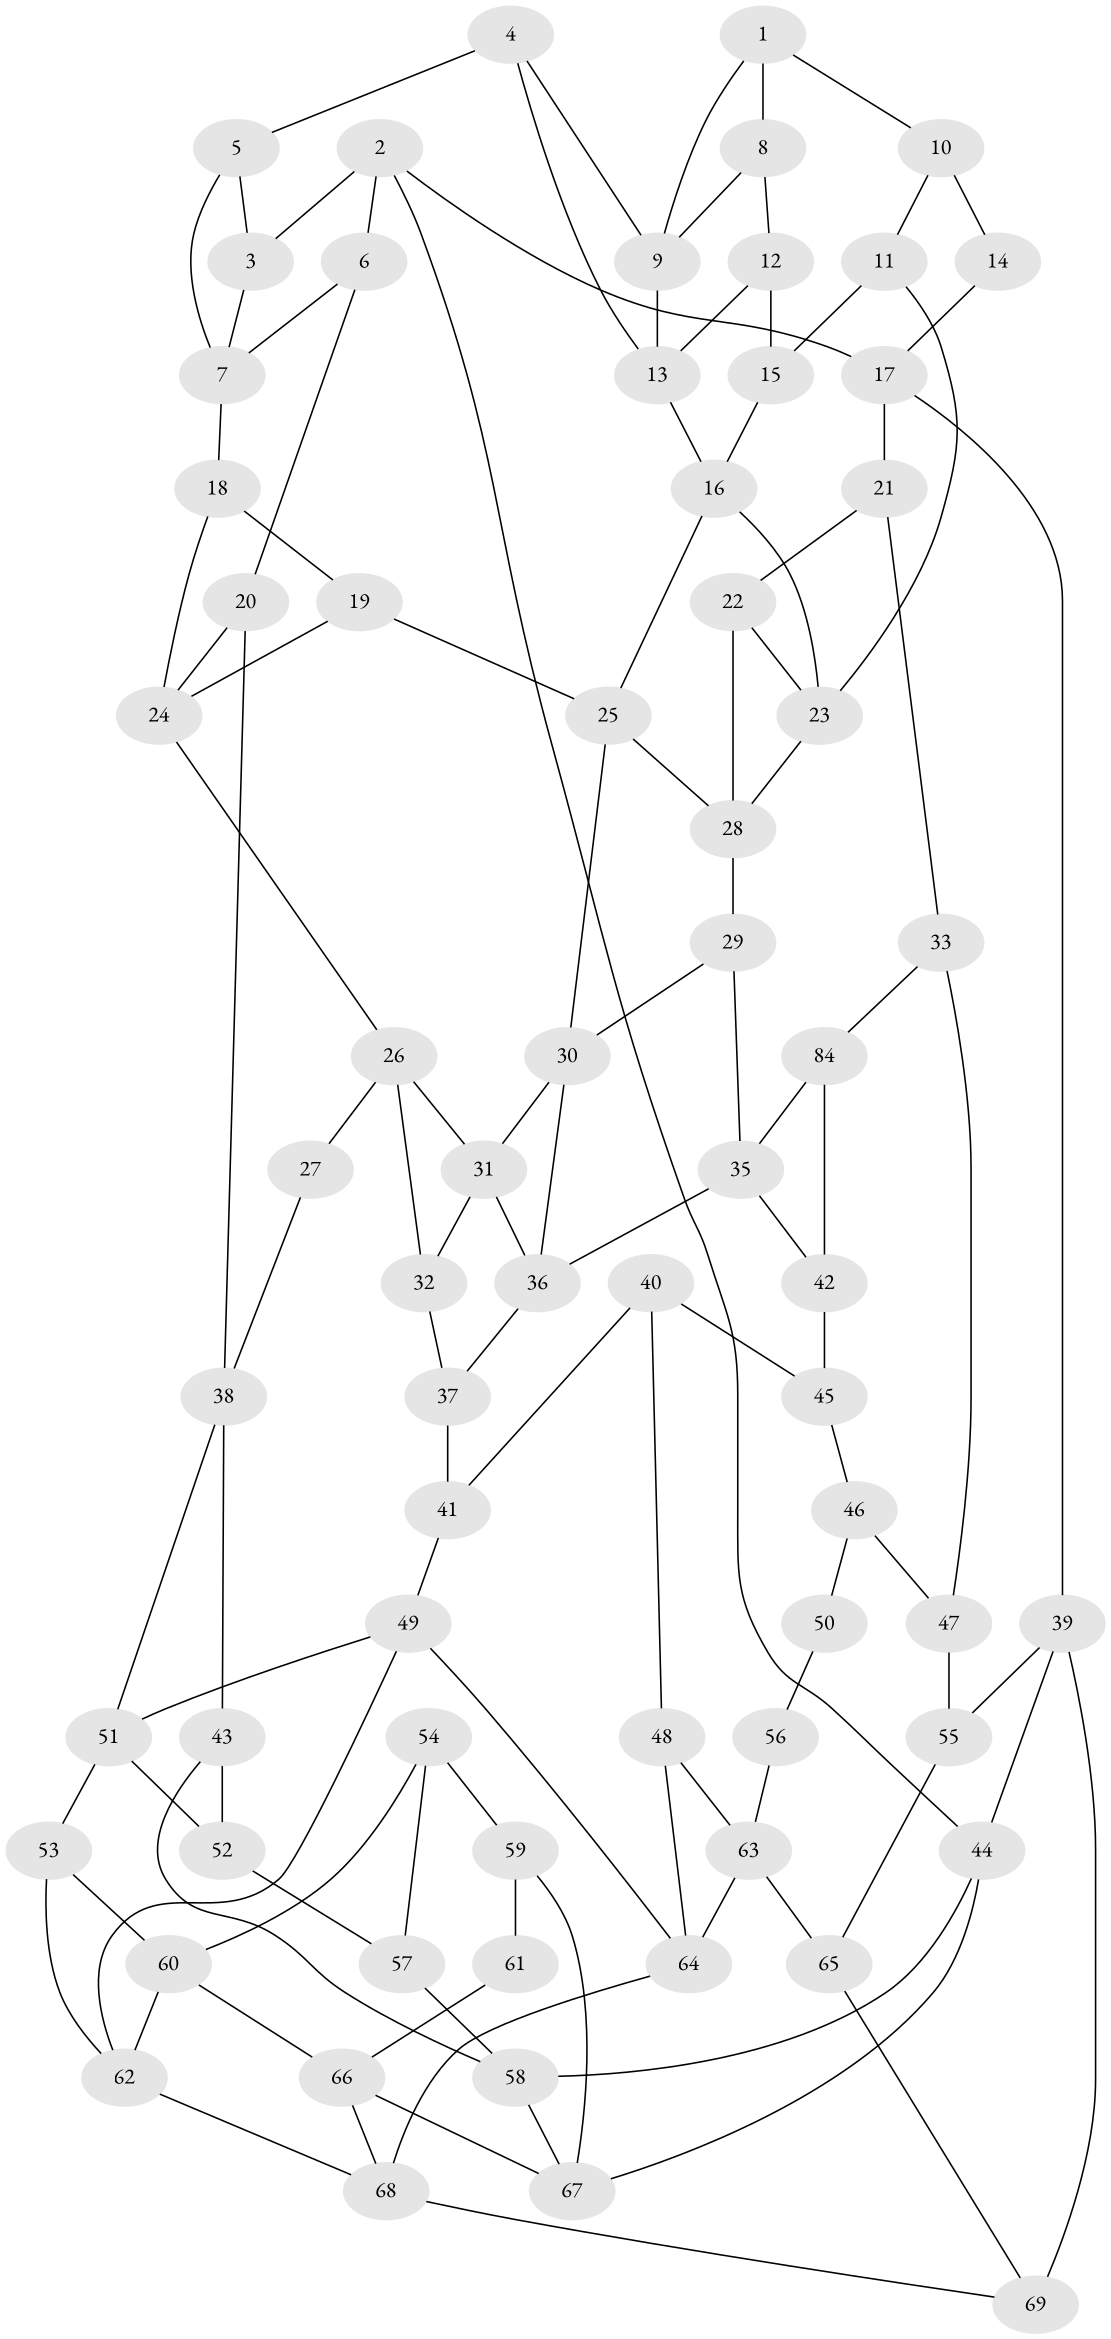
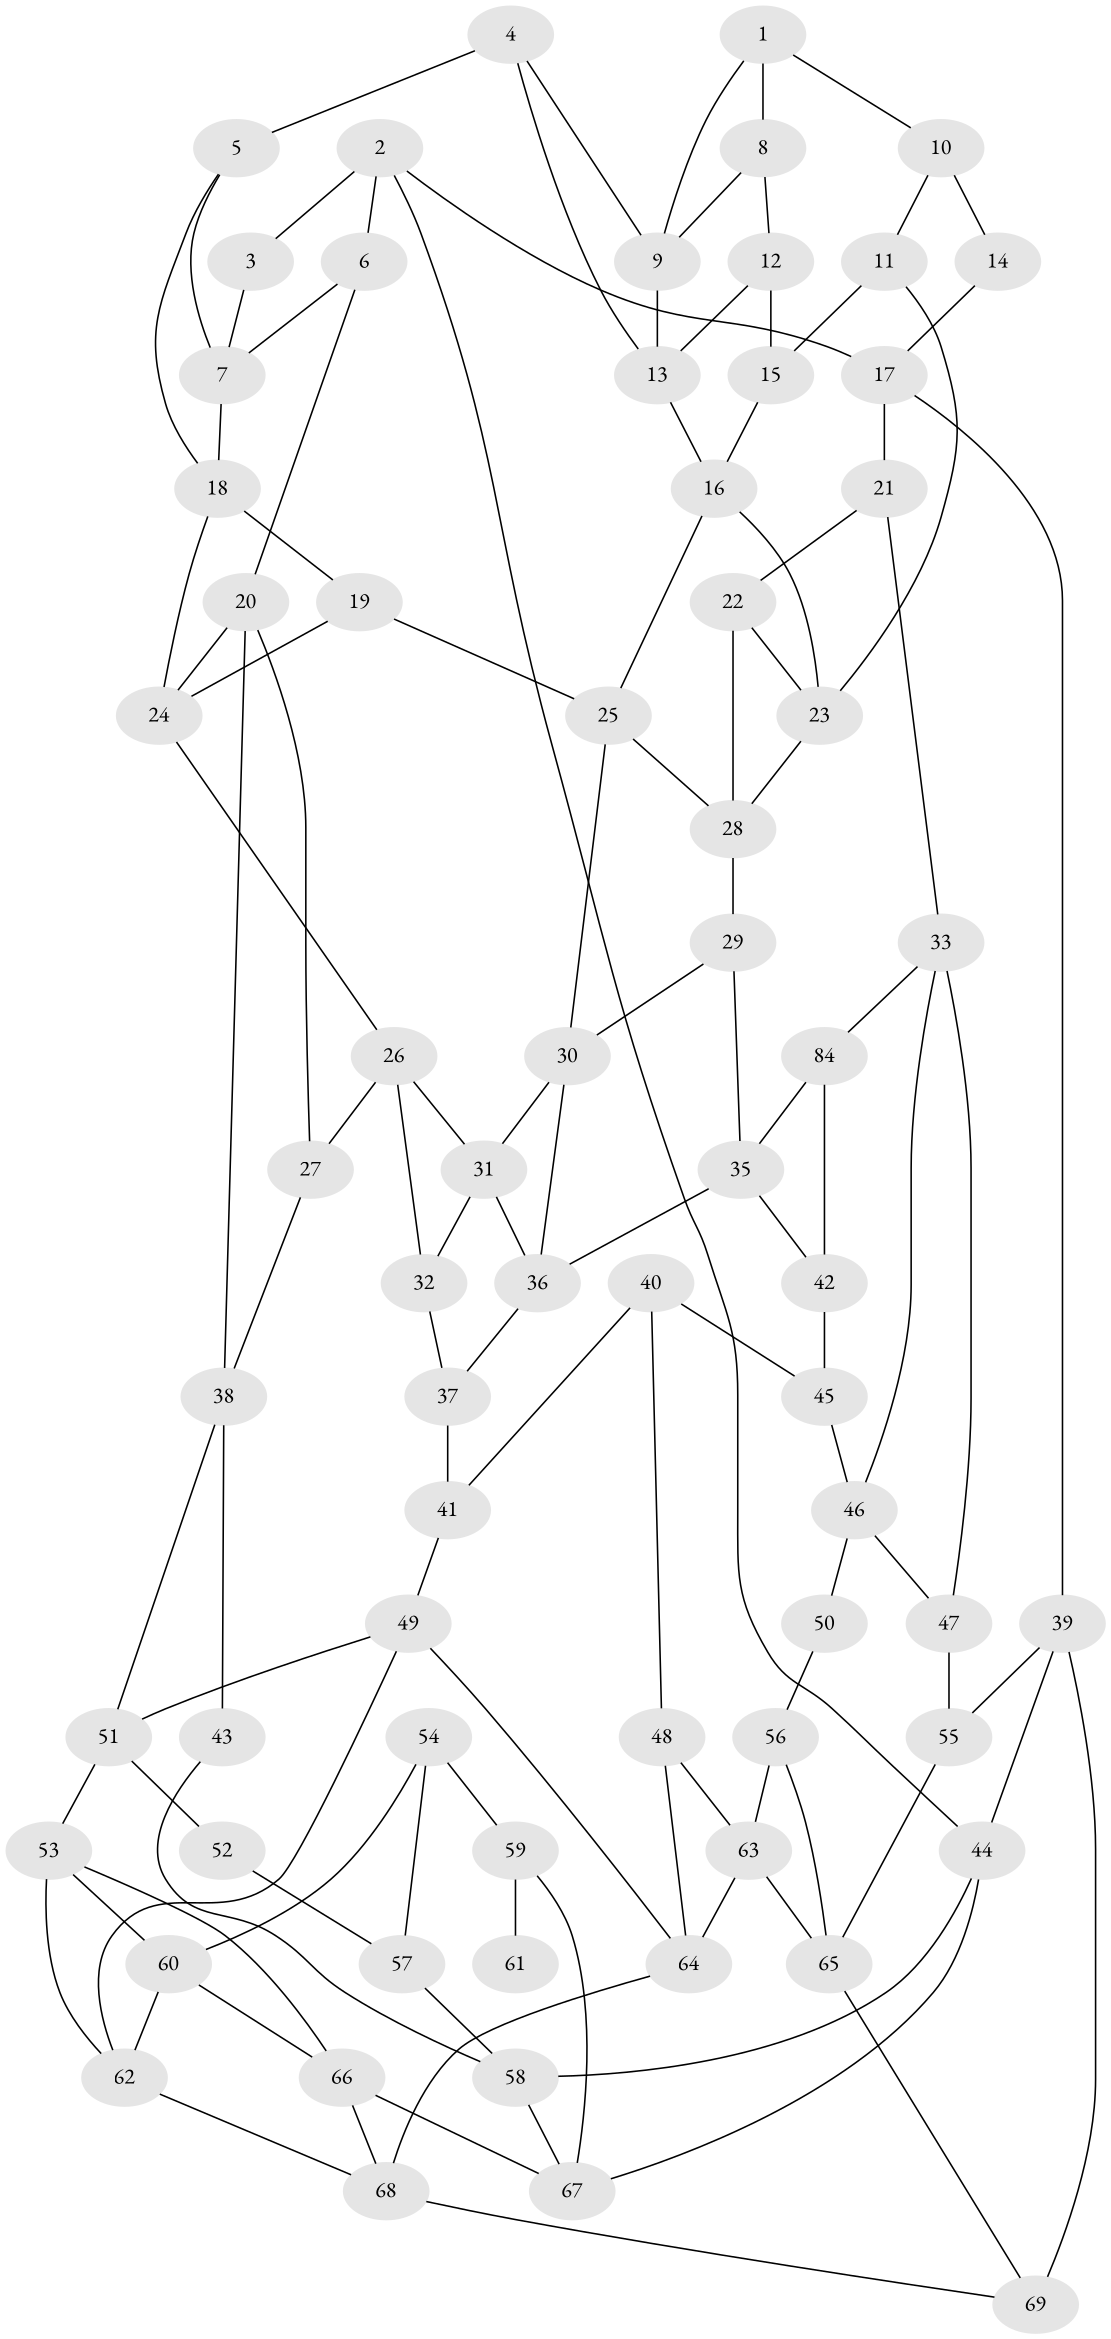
(244, 205) -> (158, 317)
none -> (306, 882)
none -> (911, 1229)
(222, 1794) -> none
none -> (812, 1849)
(429, 2021) -> (218, 1930)
